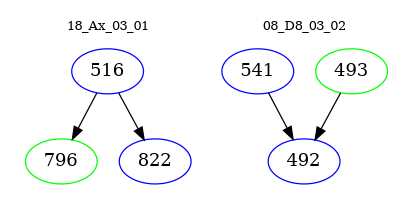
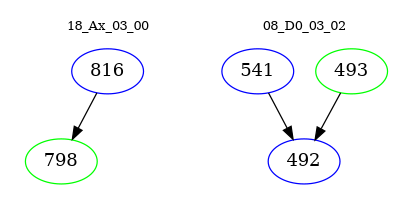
(108, 27) -> (108, 27)
(305, 27) -> (305, 27)
(108, 71) -> (108, 71)
(61, 161) -> (61, 161)
(155, 161) -> none
